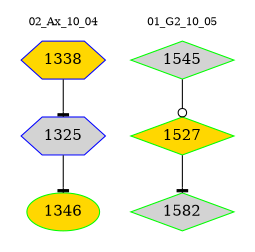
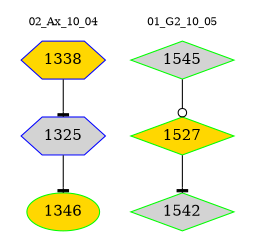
(182, 212) -> (182, 212)
